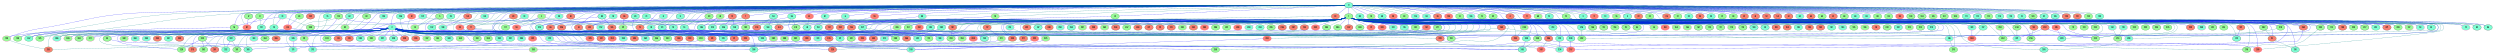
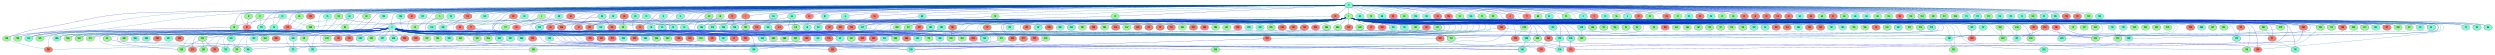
(1972, 27) -> (1972, 27)
